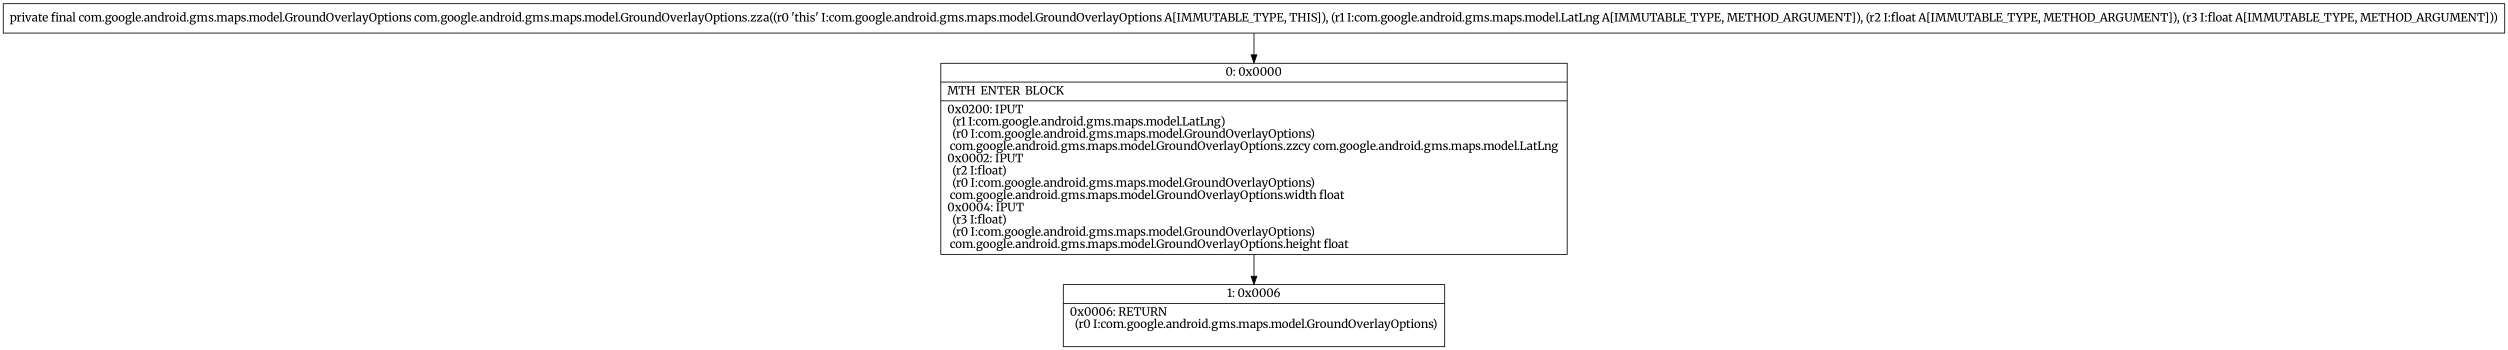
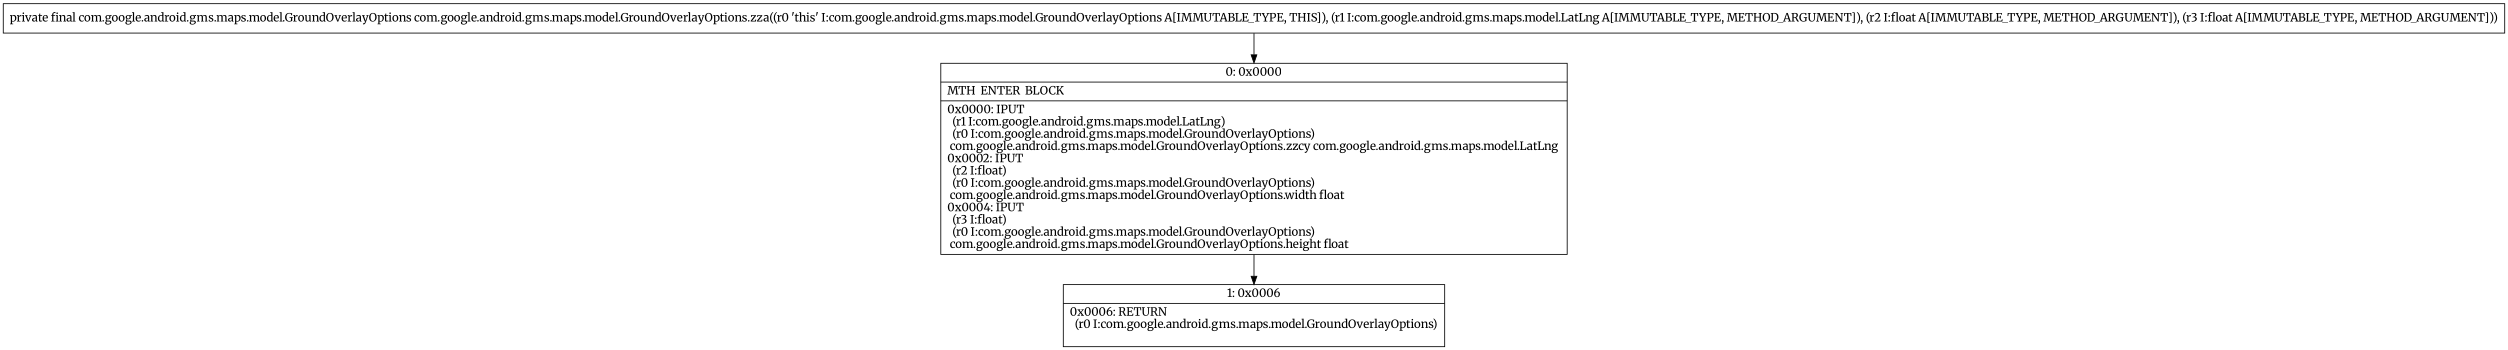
(988, 110) -> (989, 110)
